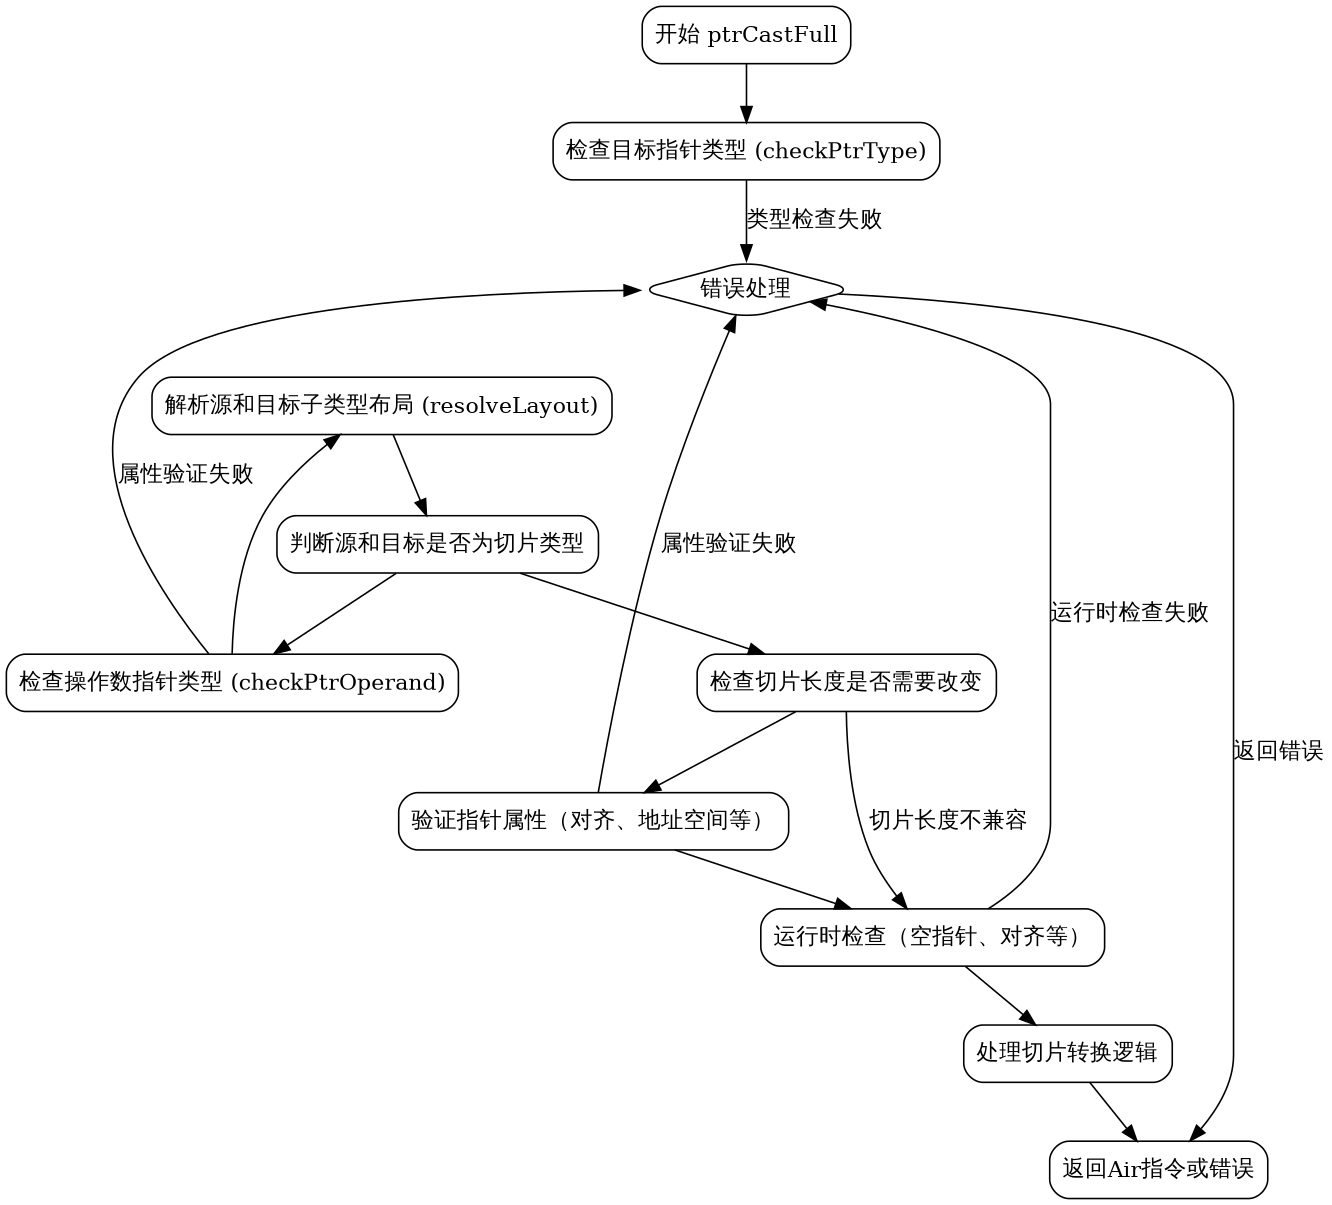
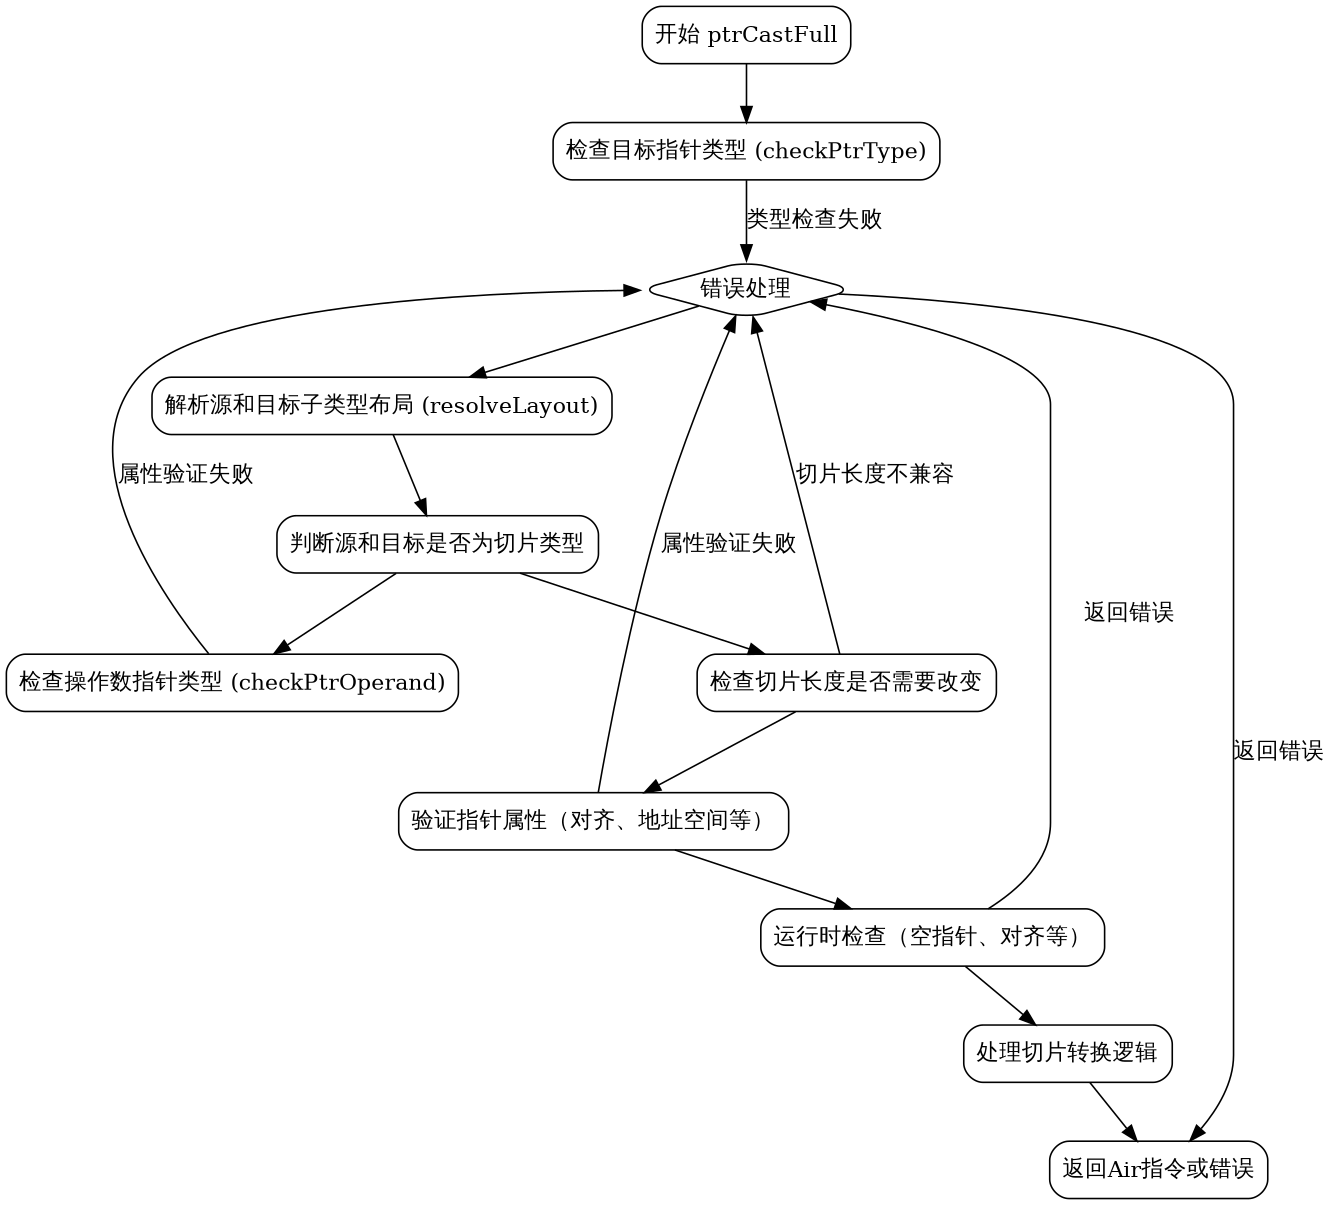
(253, 536) -> (592, 339)
(1130, 614) -> (1130, 614)
(857, 809) -> (798, 493)
